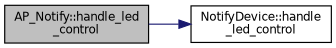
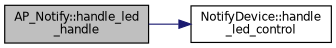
(77, 24) -> (77, 24)
